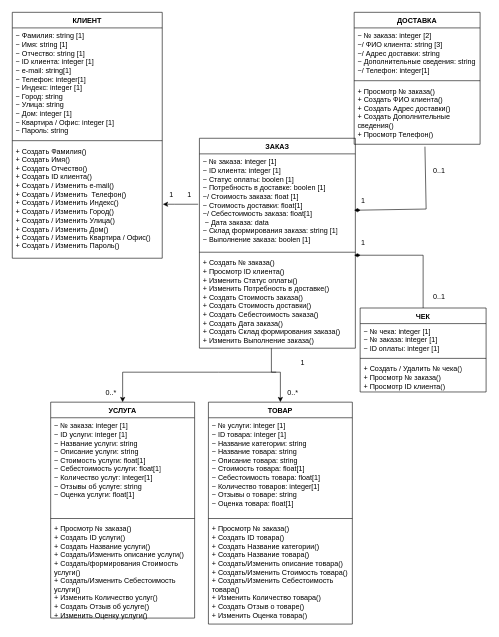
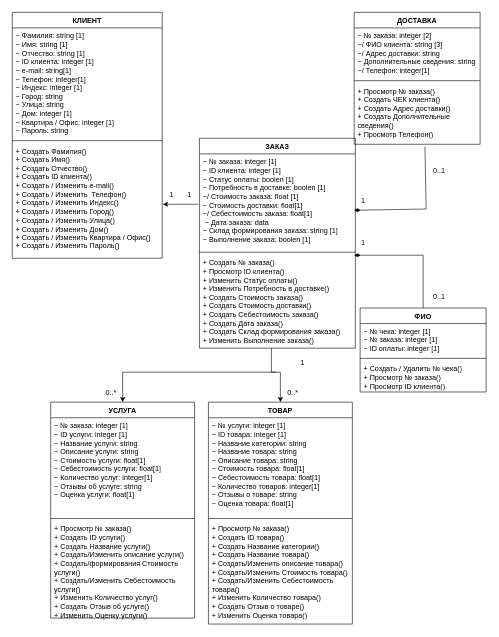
(418, 113) -> (418, 113)
(423, 317) -> (423, 317)
